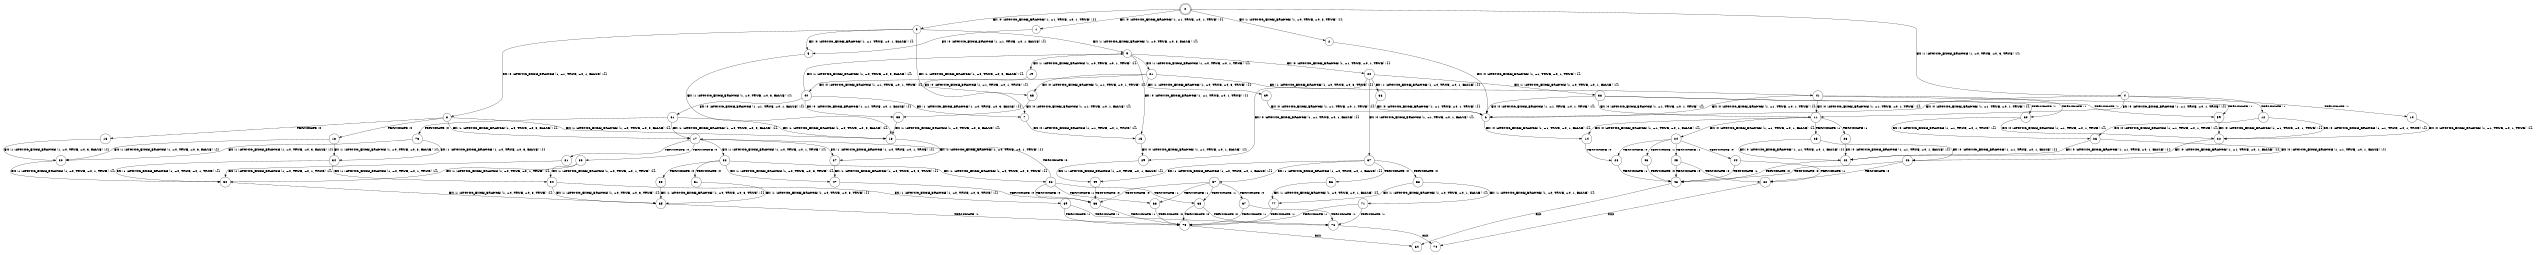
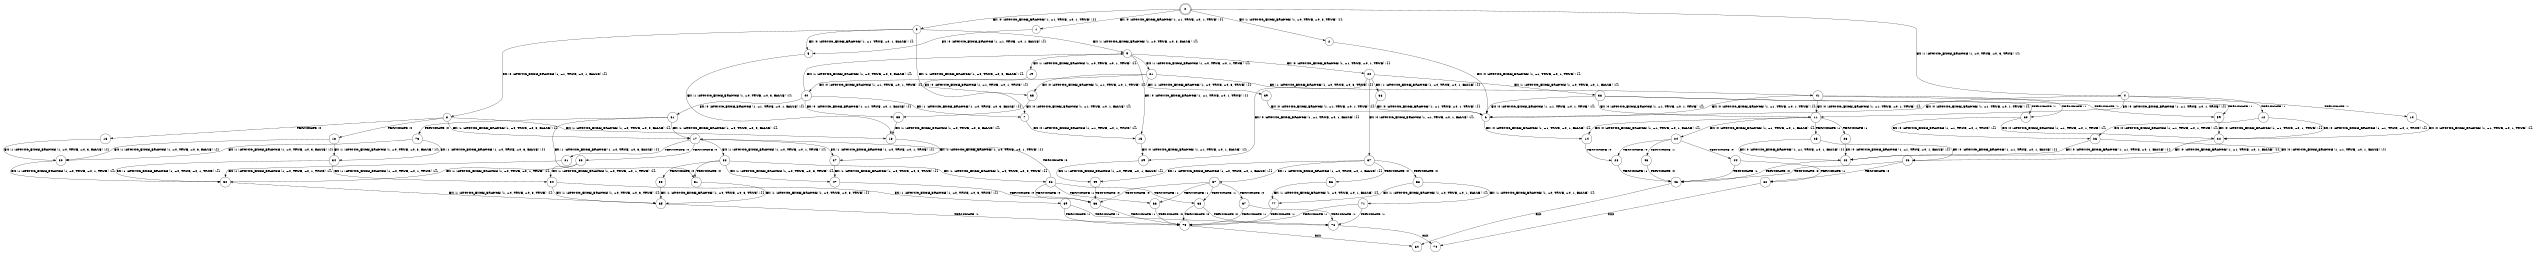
(781, 128) -> (555, 159)
(1676, 161) -> none
